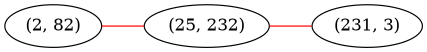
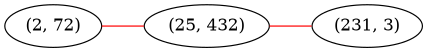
(53, 26) -> (53, 26)
(207, 26) -> (207, 26)
